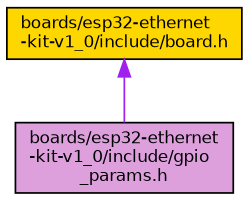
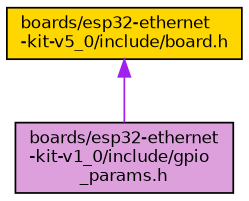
(124, 33) -> (124, 33)
